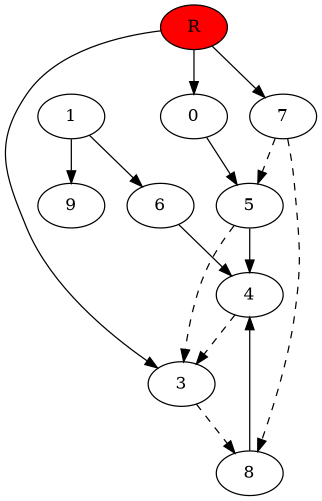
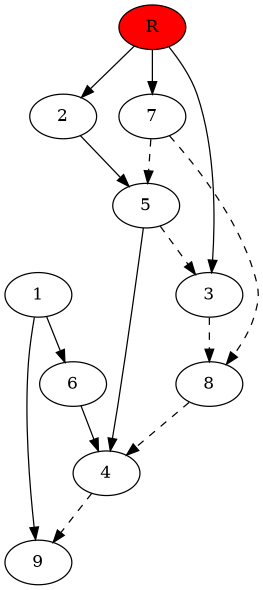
(194, 116) -> (63, 116)
(219, 335) -> (76, 513)
(250, 390) -> (162, 425)
